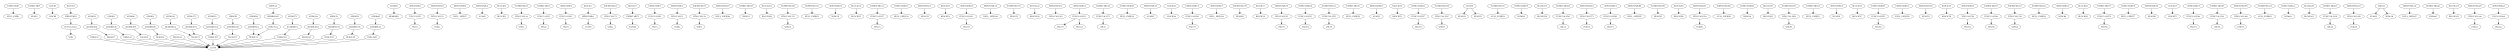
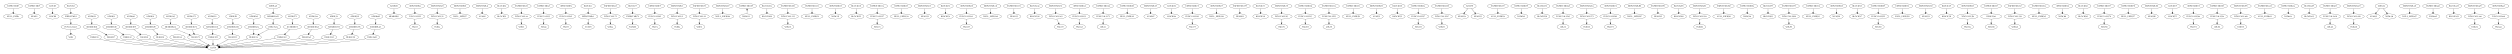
(745, 11) -> (747, 12)
(1991, 16) -> (1991, 16)
(1070, 21) -> (1058, 21)
